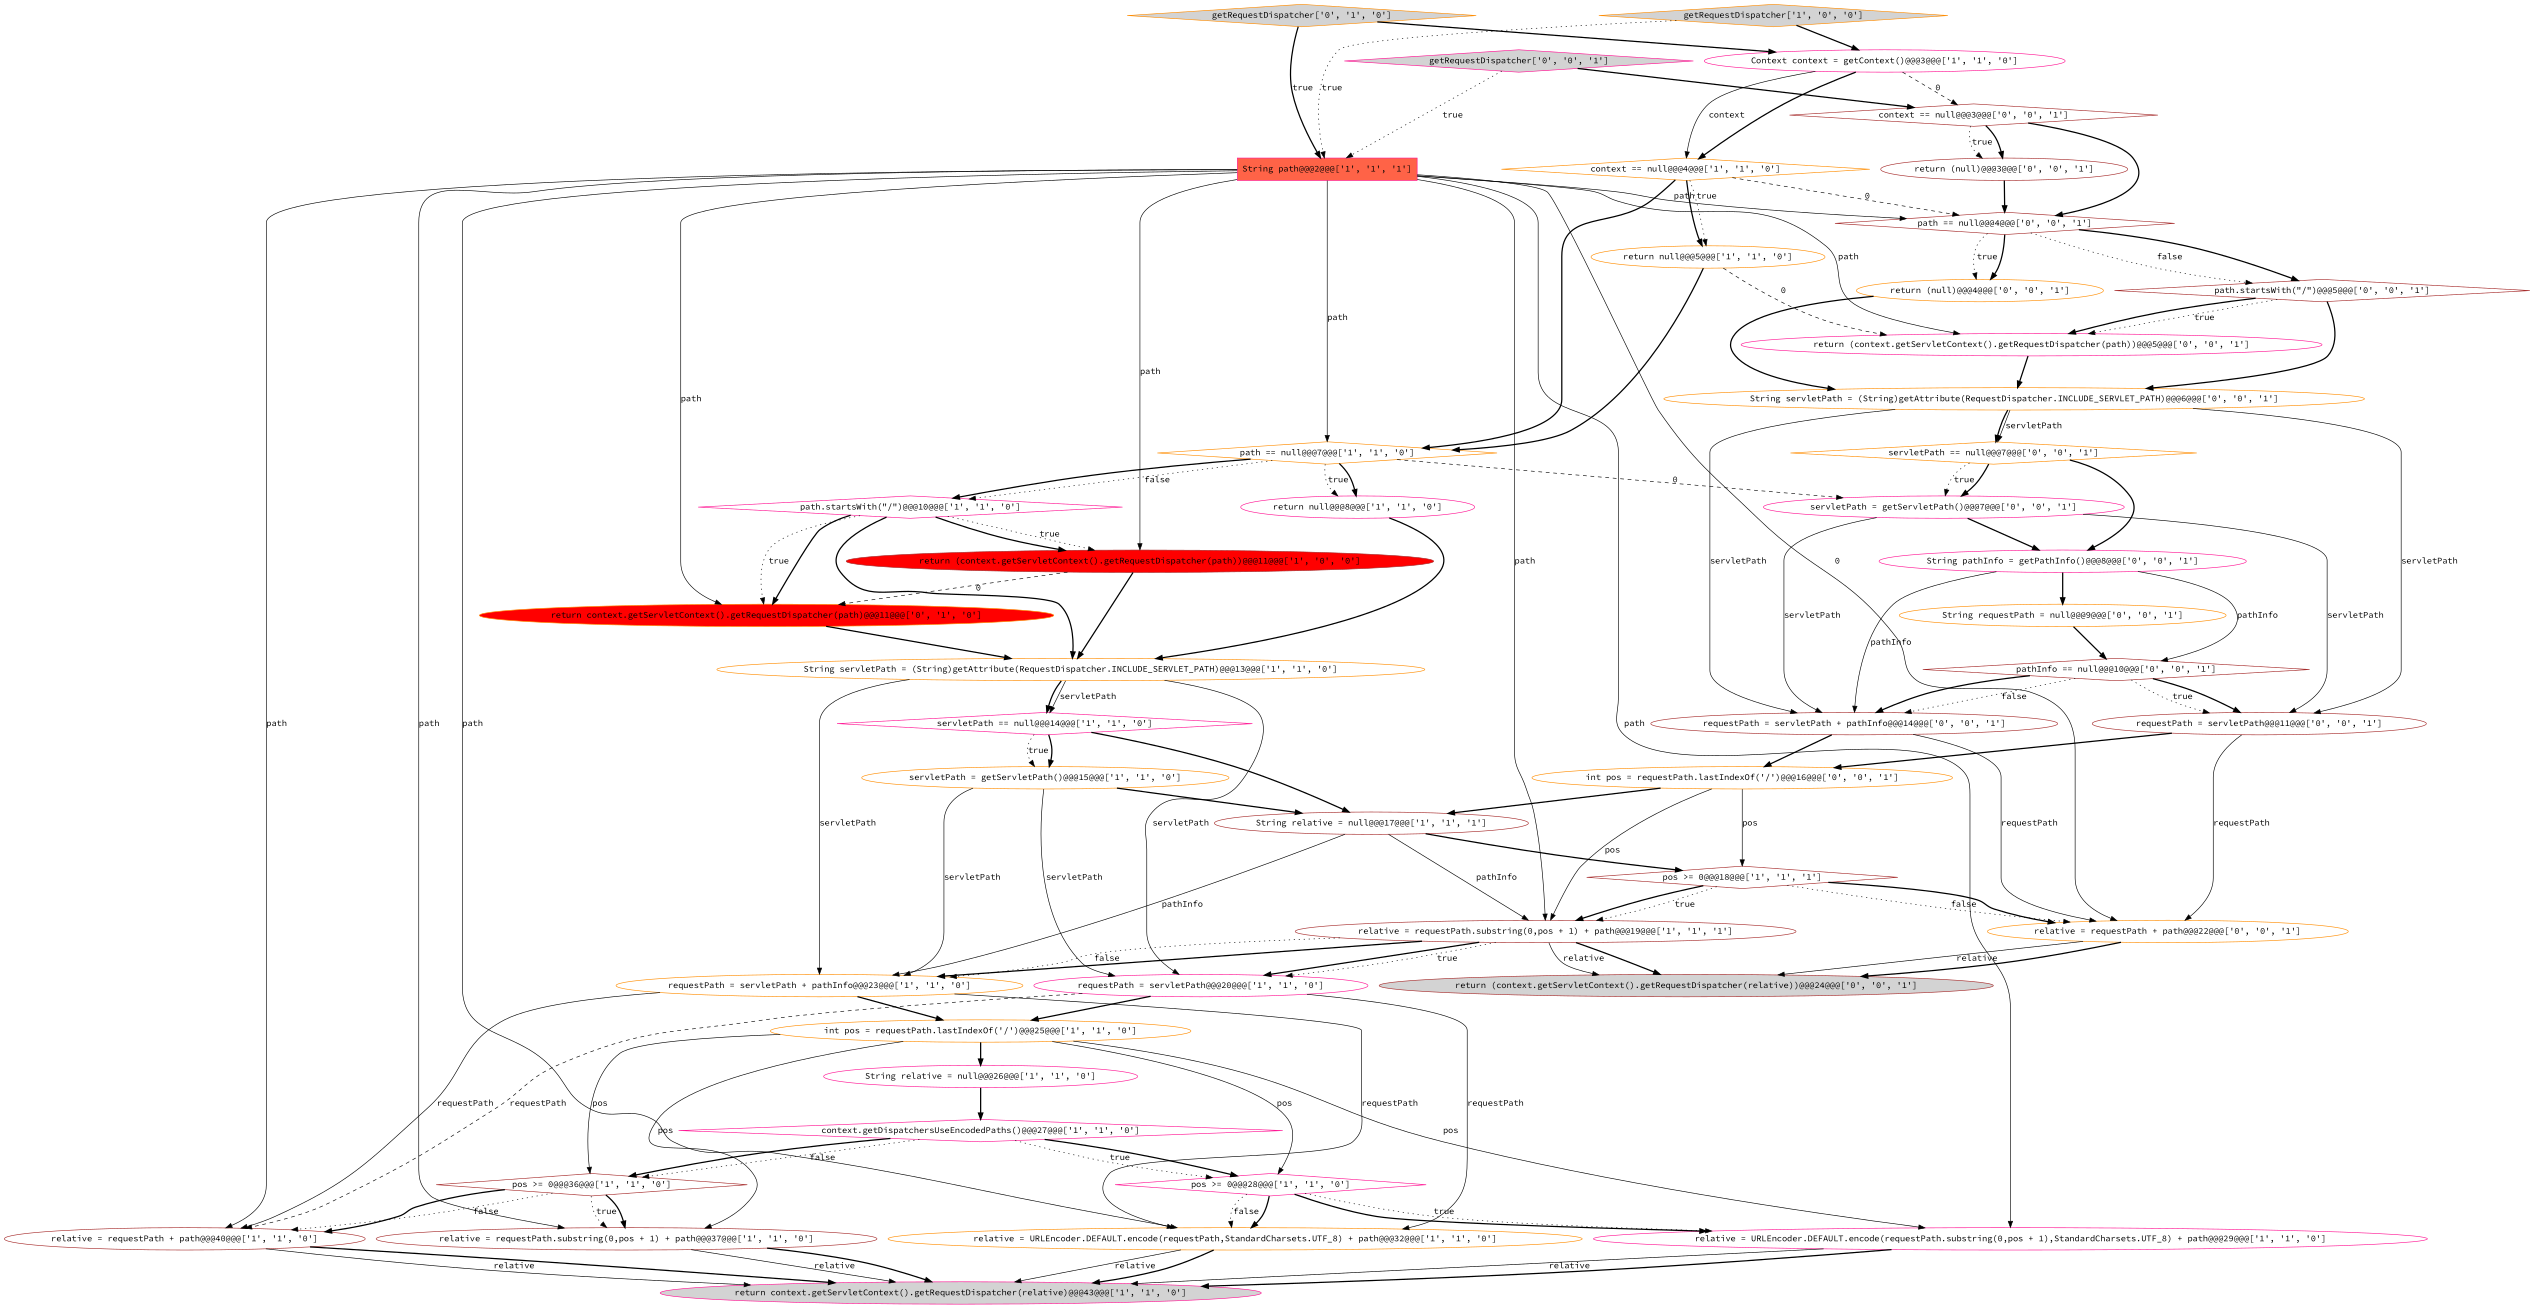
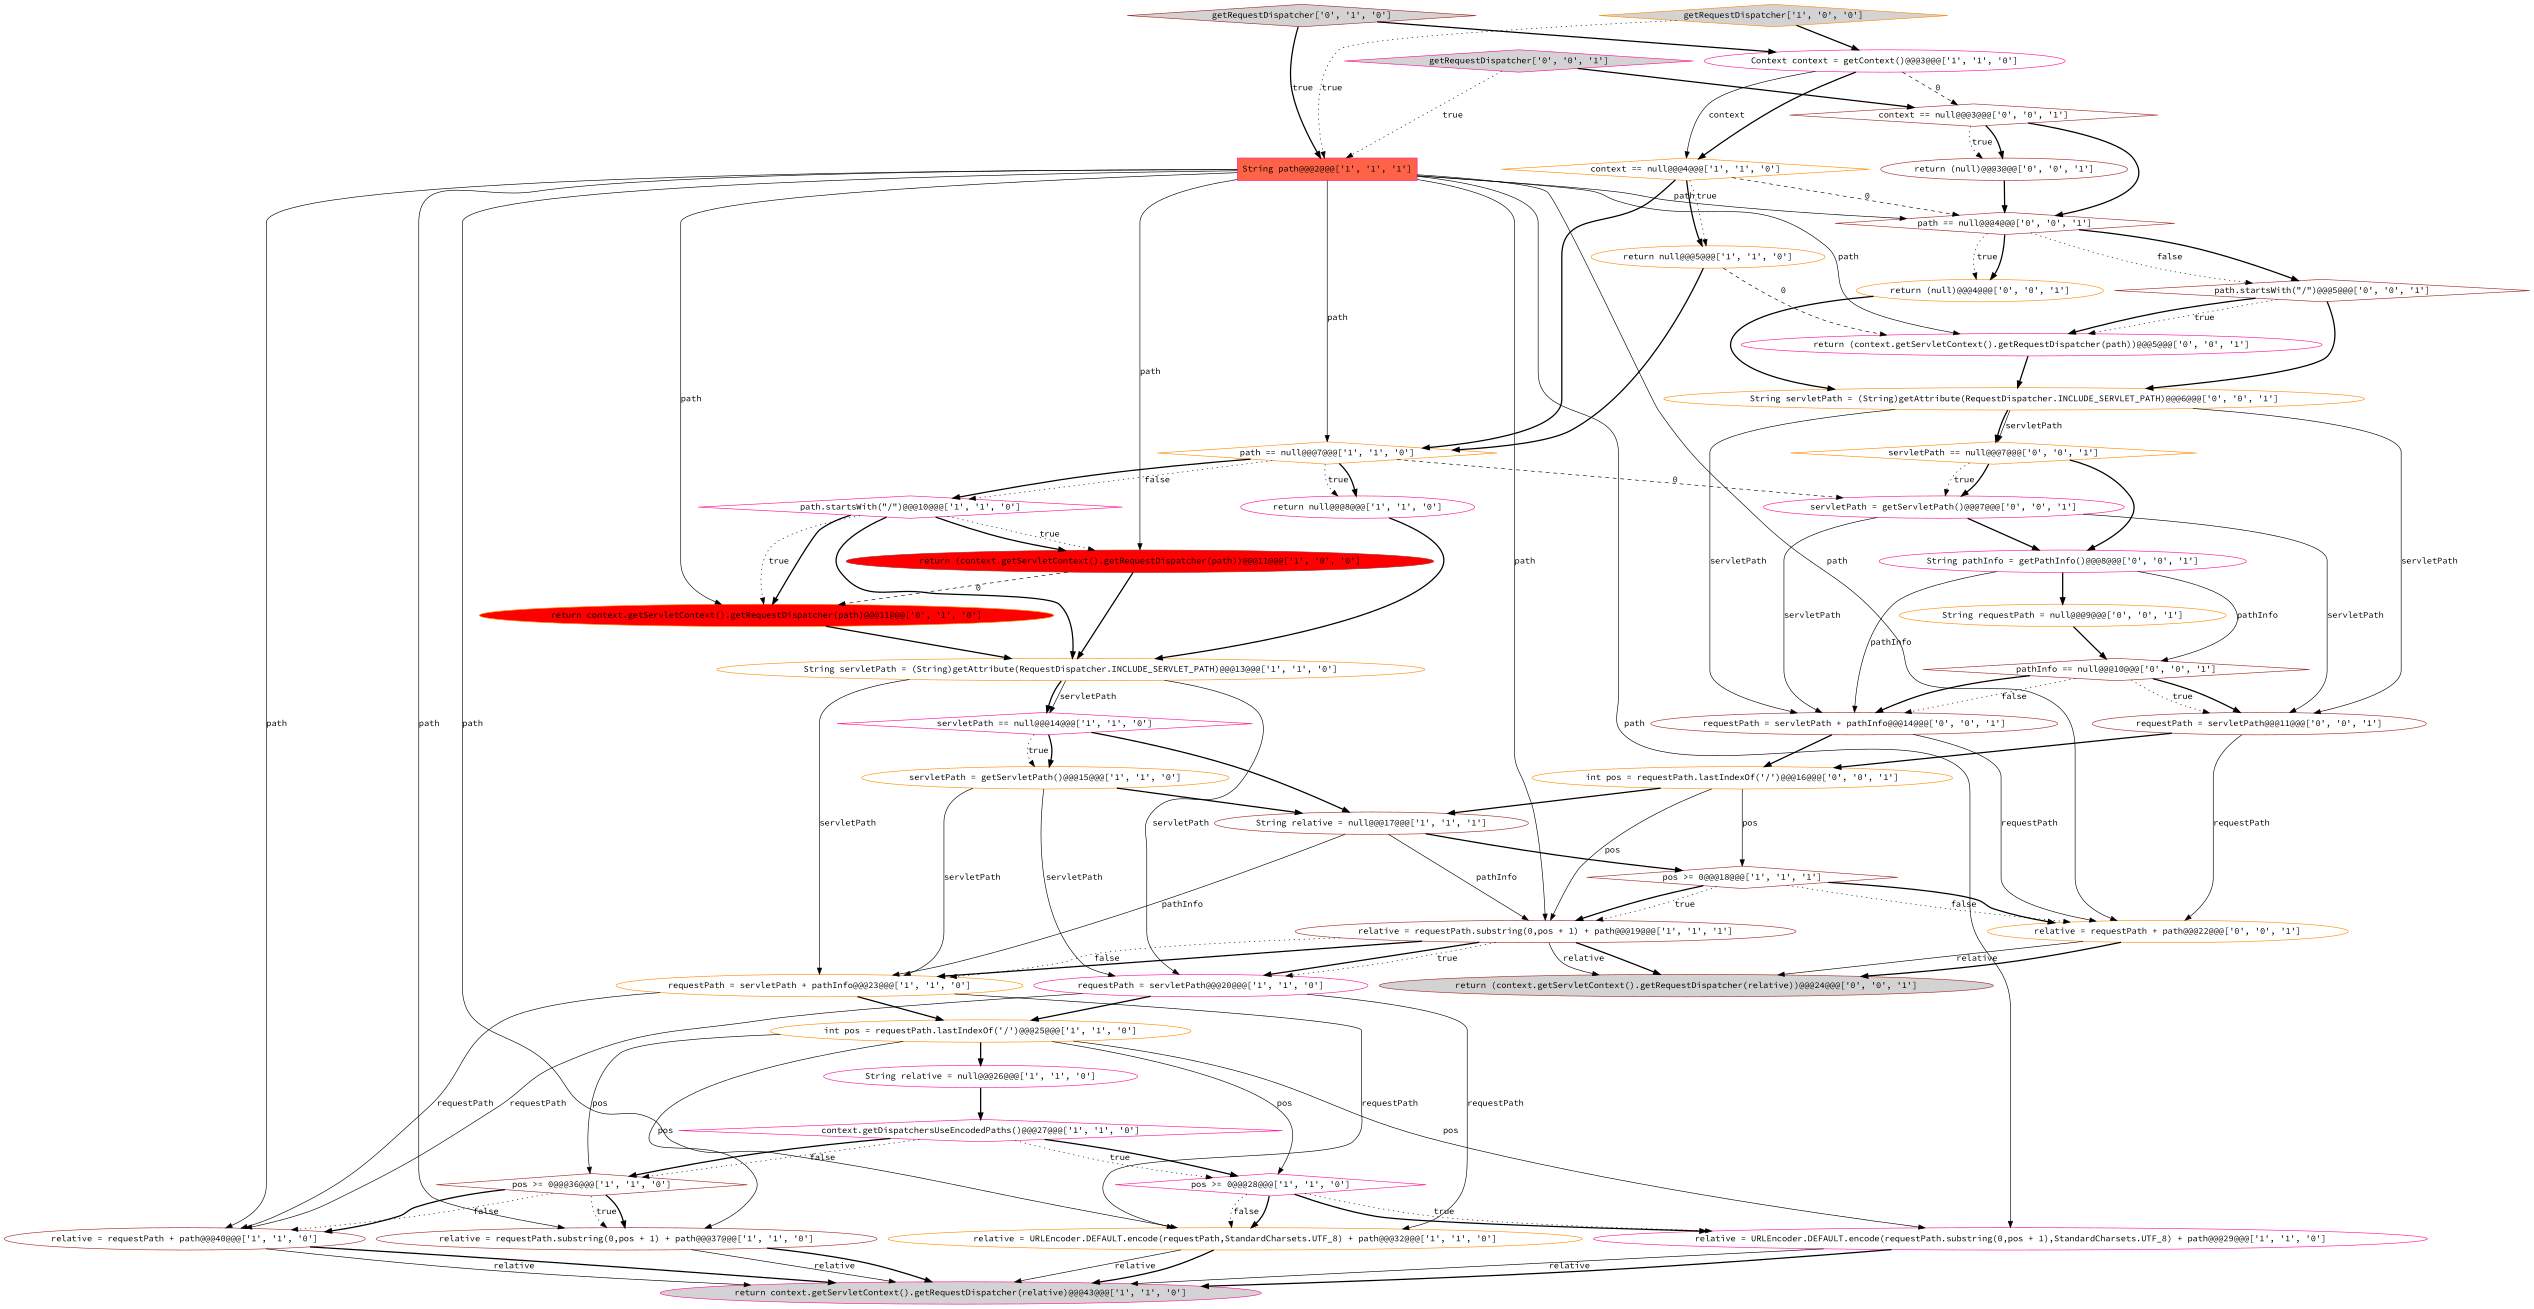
(1302, 16) -> (1302, 16)
(1837, 561) -> (1837, 561)
(644, 1036) -> (644, 1036)
